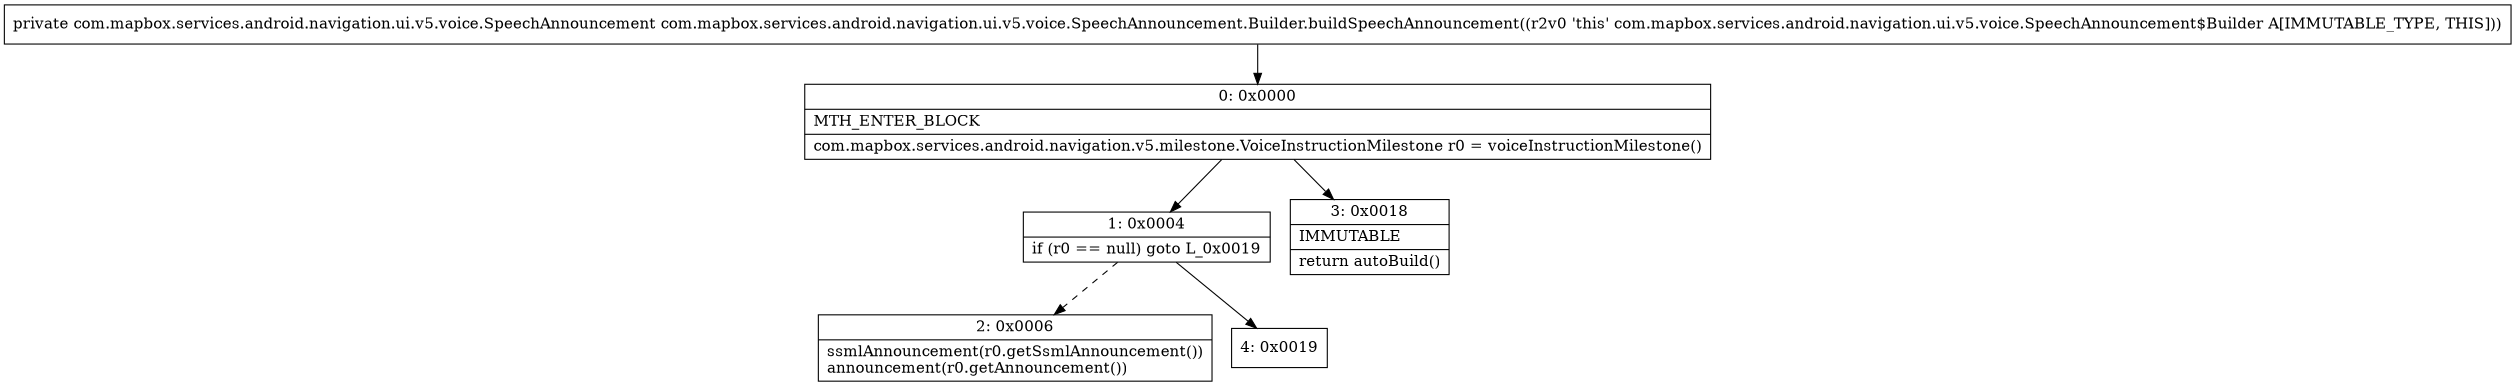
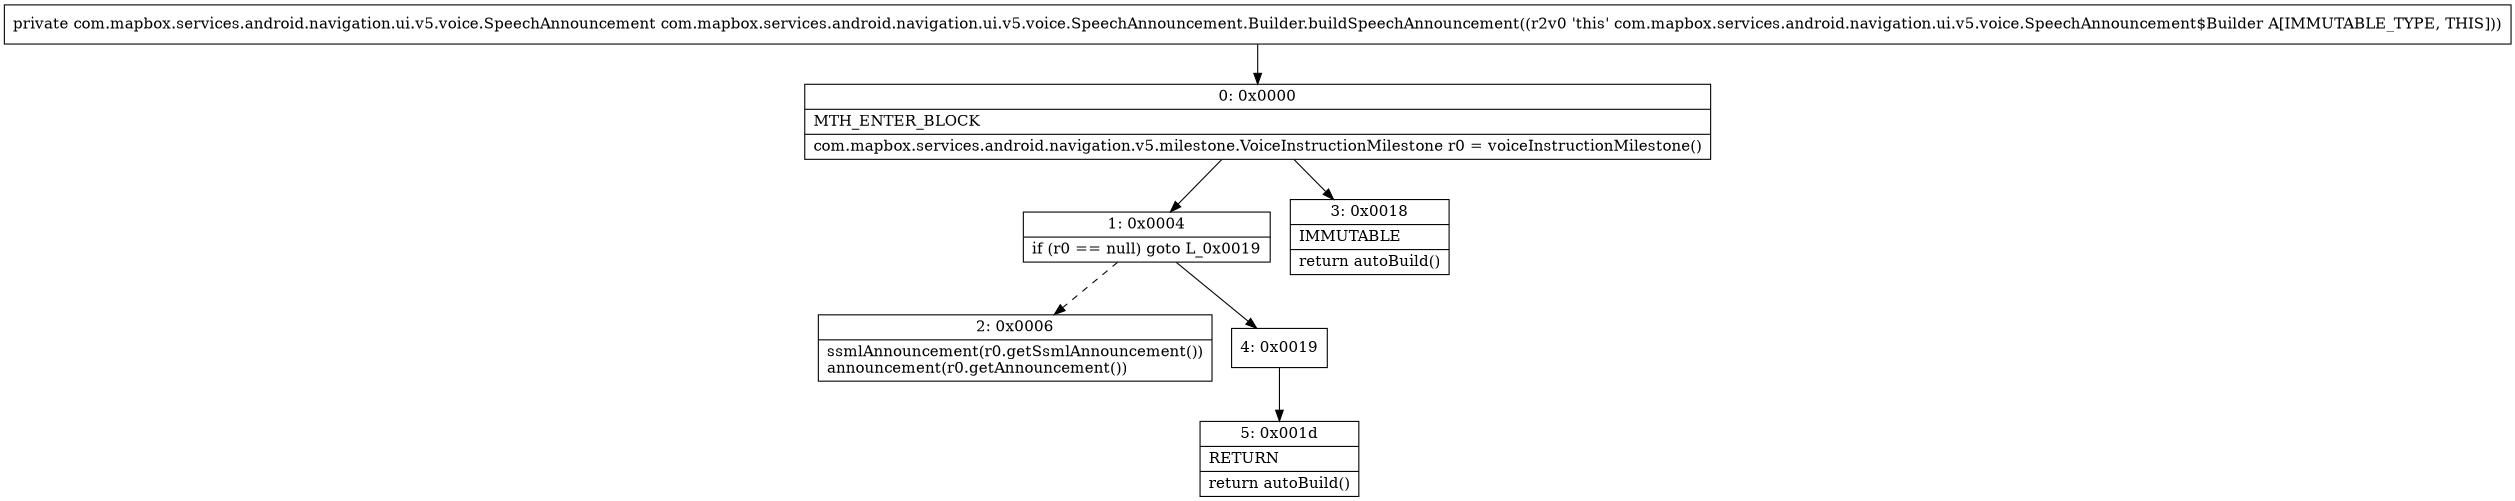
none -> (1279, 459)
